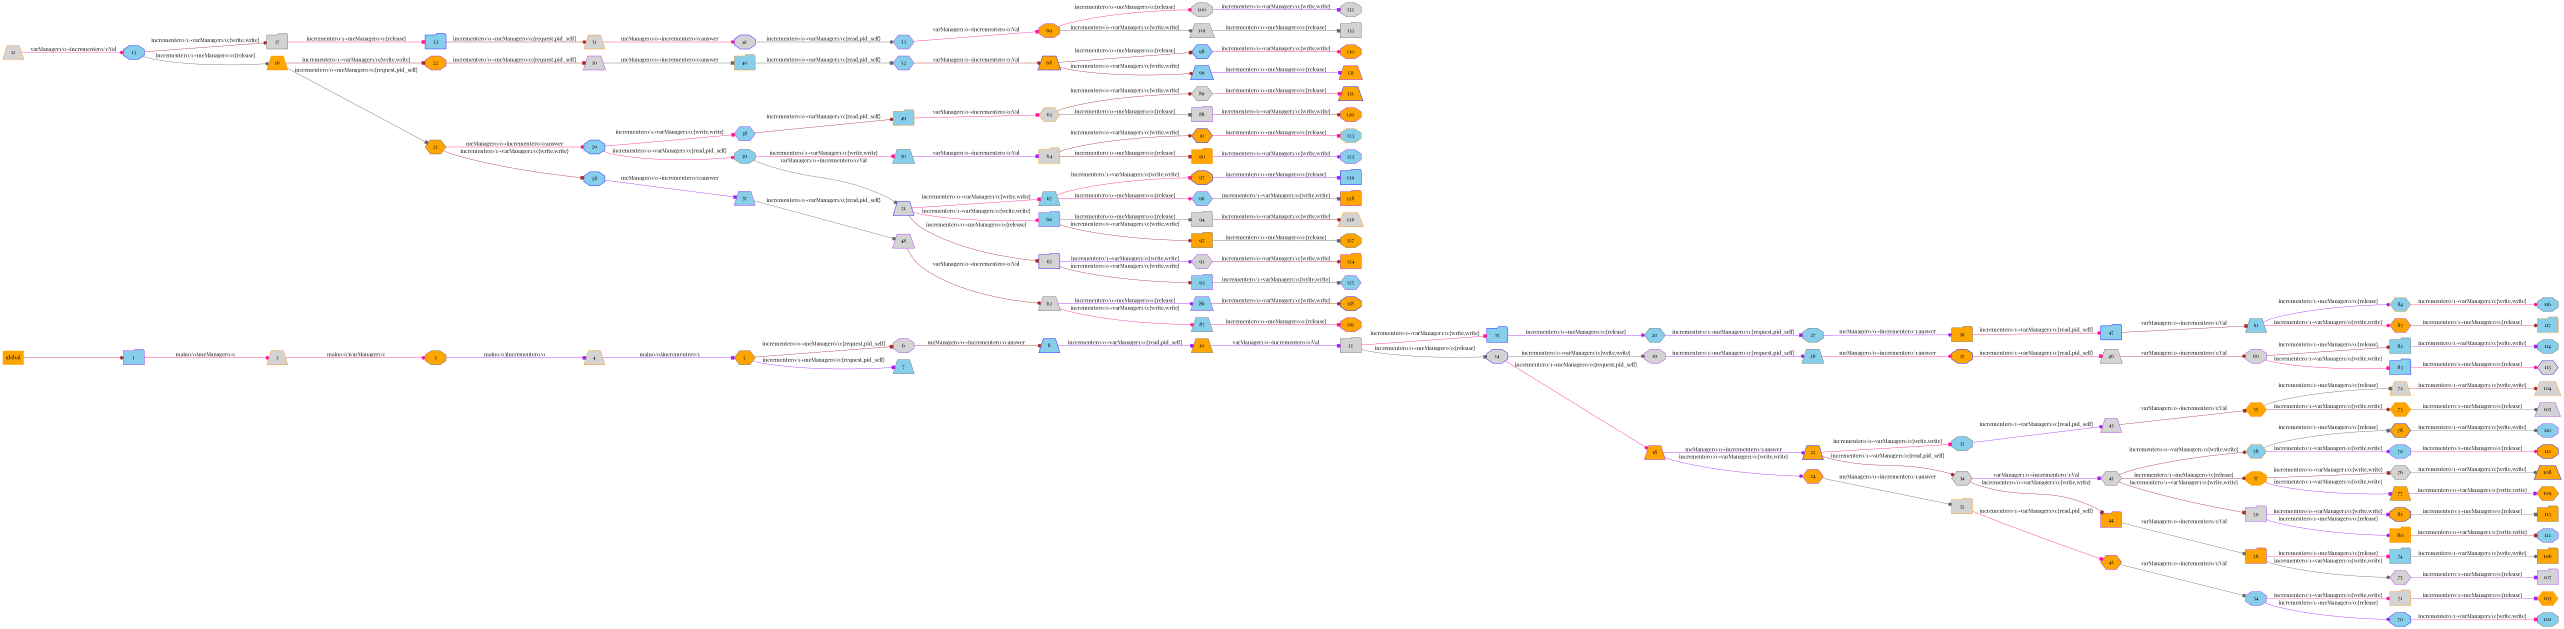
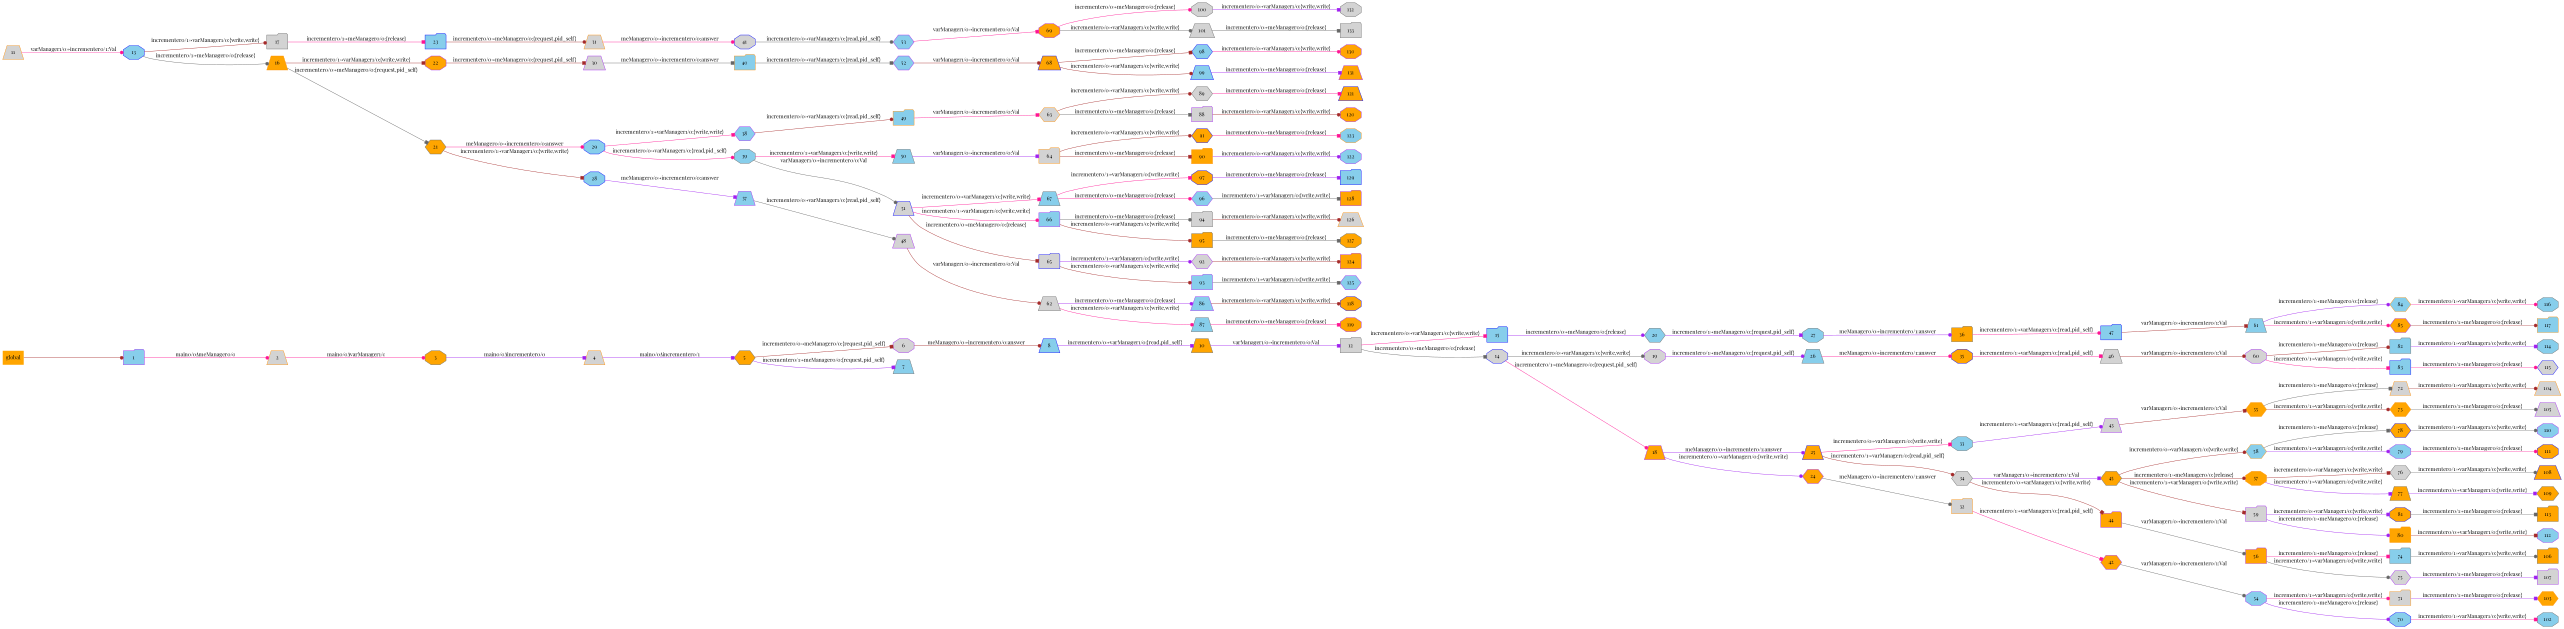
(2111, 478) -> (2111, 478)
